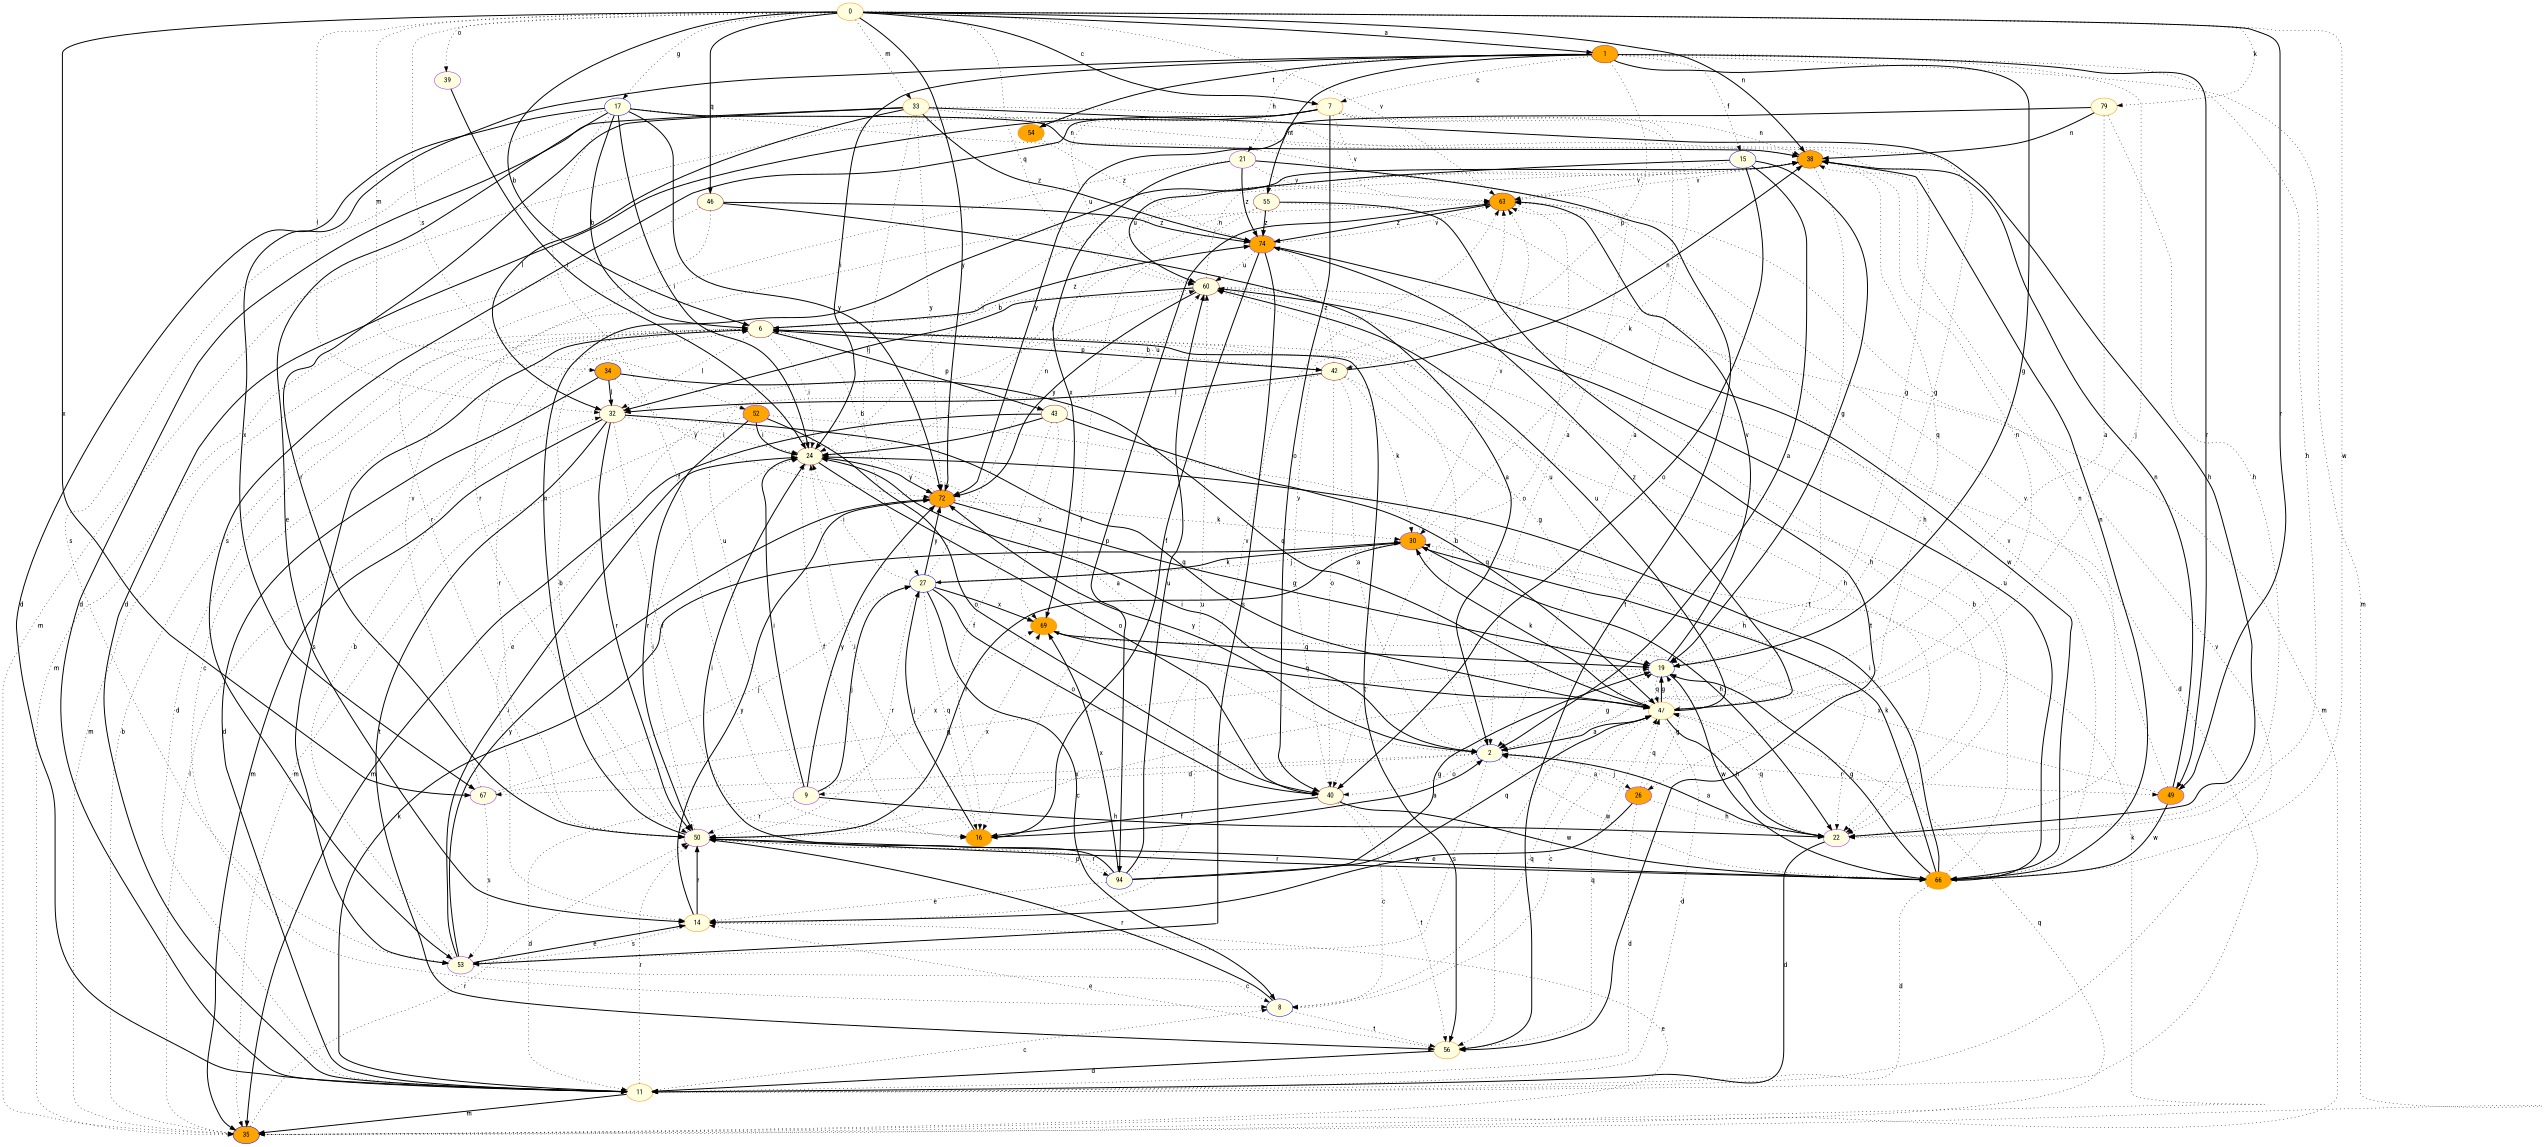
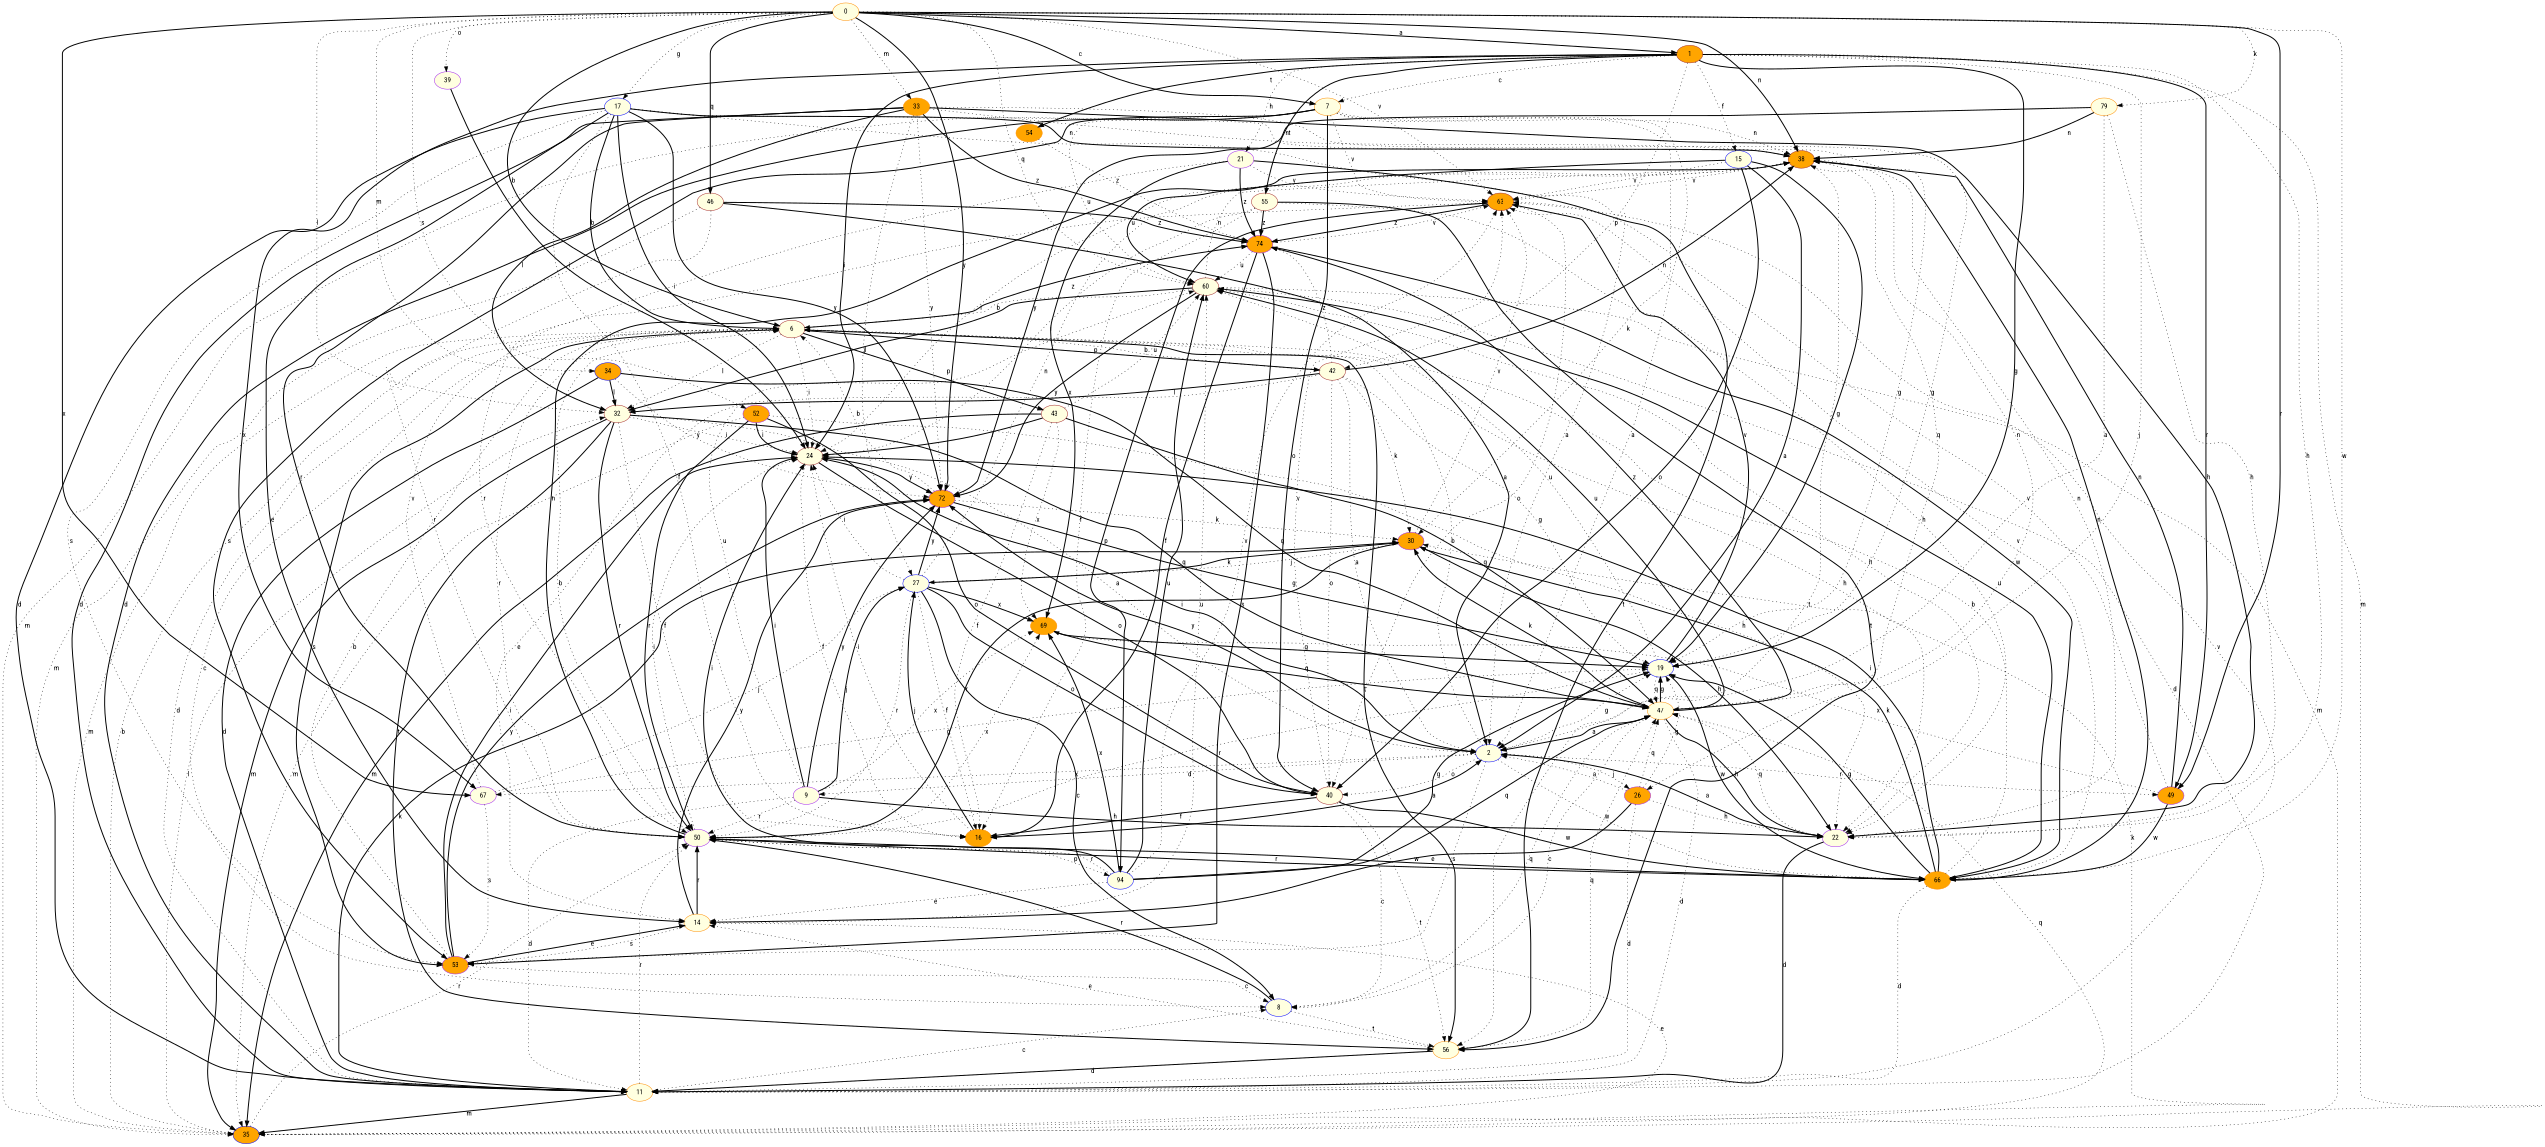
(916, 107) -> (917, 107)
(948, 711) -> (947, 711)
(461, 965) -> (455, 965)
